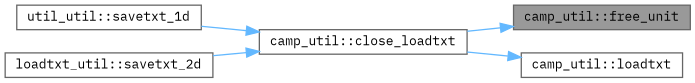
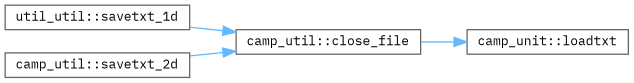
(602, 17) -> none
(363, 42) -> (328, 42)
(109, 65) -> (97, 65)
(602, 65) -> (548, 42)
